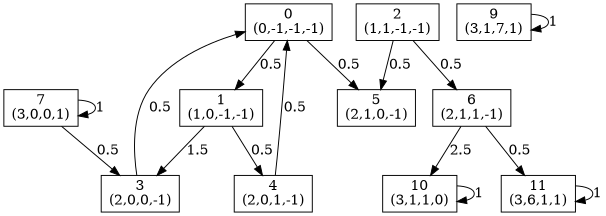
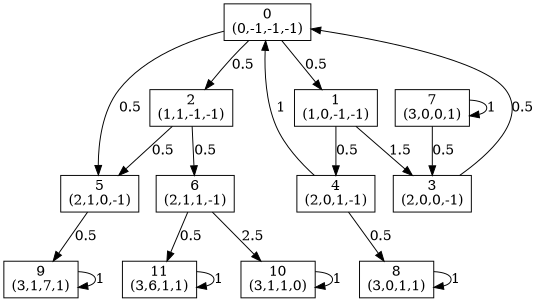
none -> (229, 61)
(295, 108) -> (281, 108)
none -> (73, 233)
none -> (397, 280)
